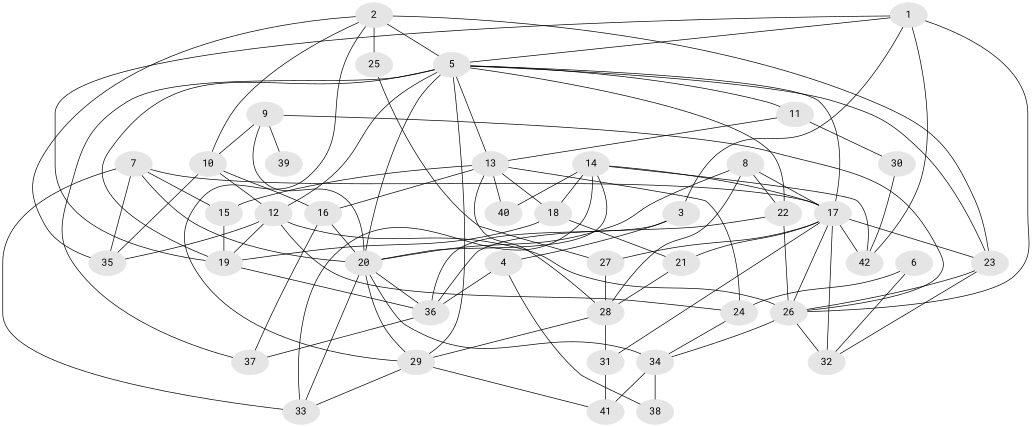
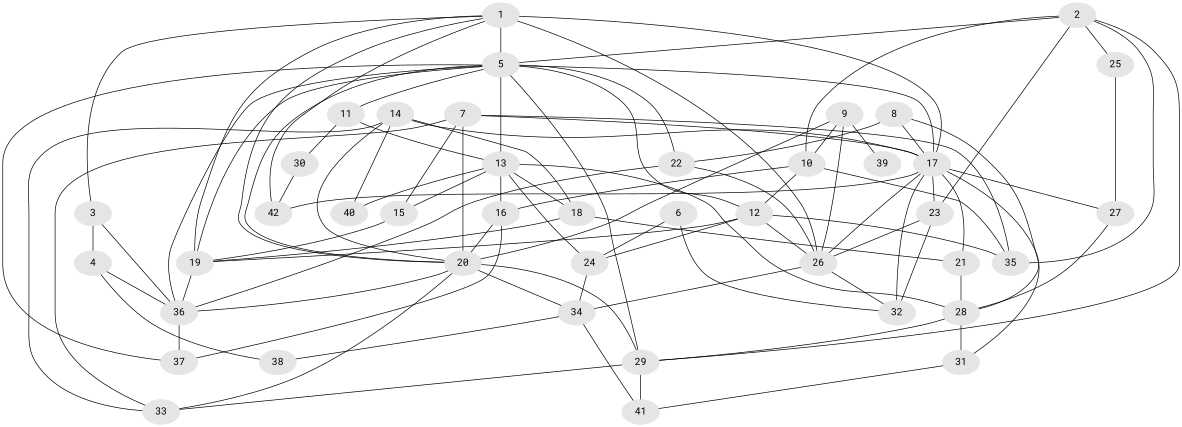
none -> (759, 38)
(835, 102) -> (258, 100)
(767, 185) -> none
(615, 225) -> (251, 154)
